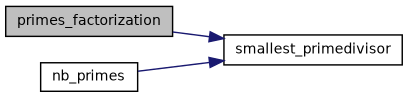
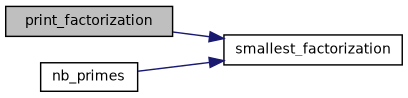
(89, 21) -> (89, 21)
(313, 50) -> (313, 50)
